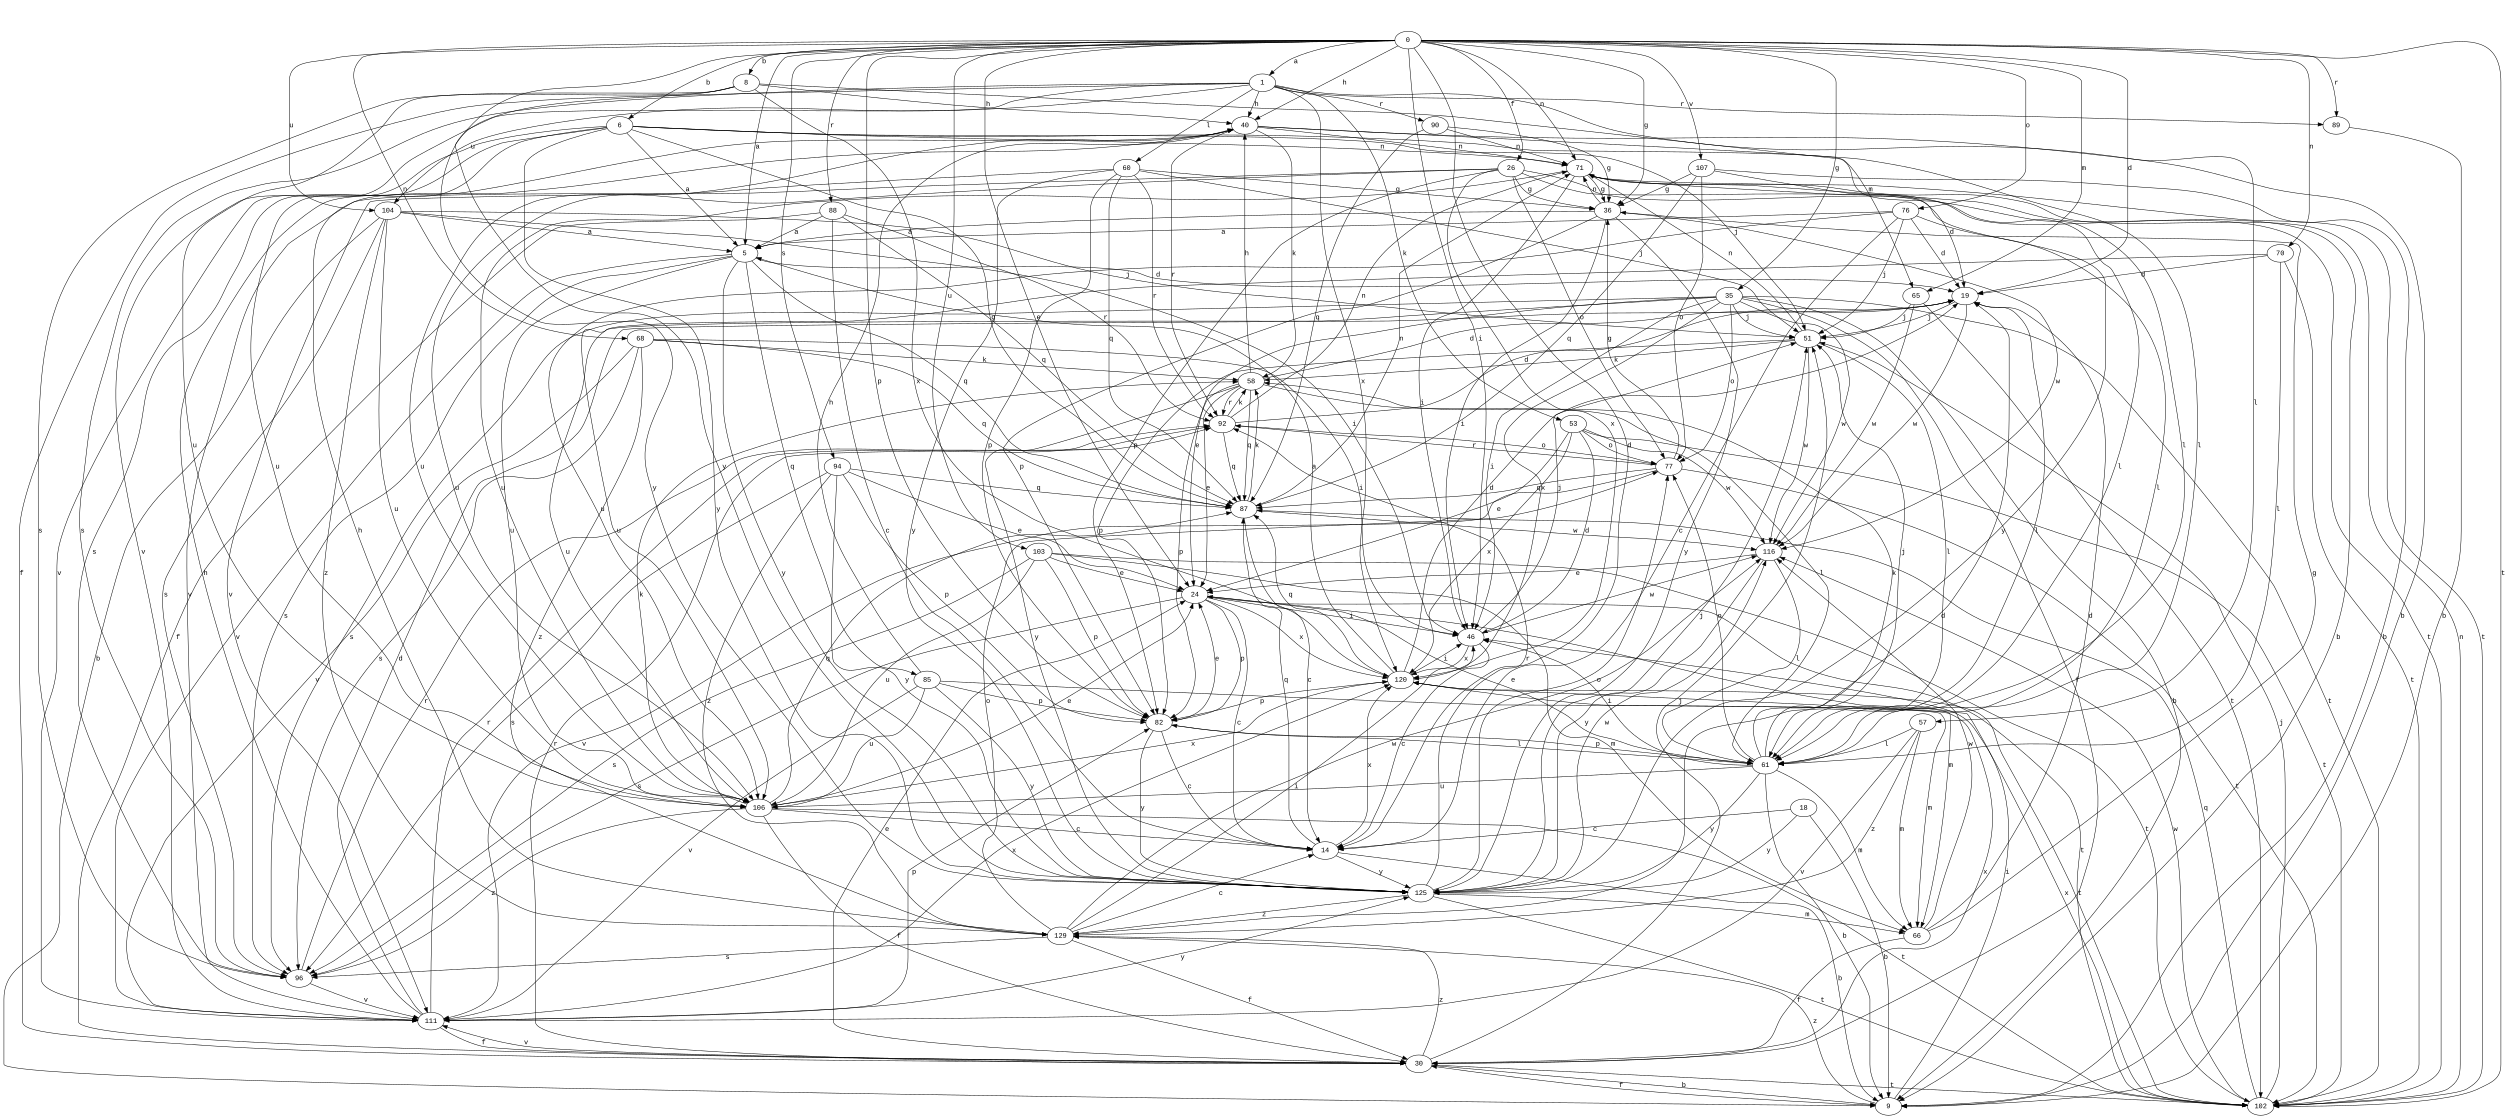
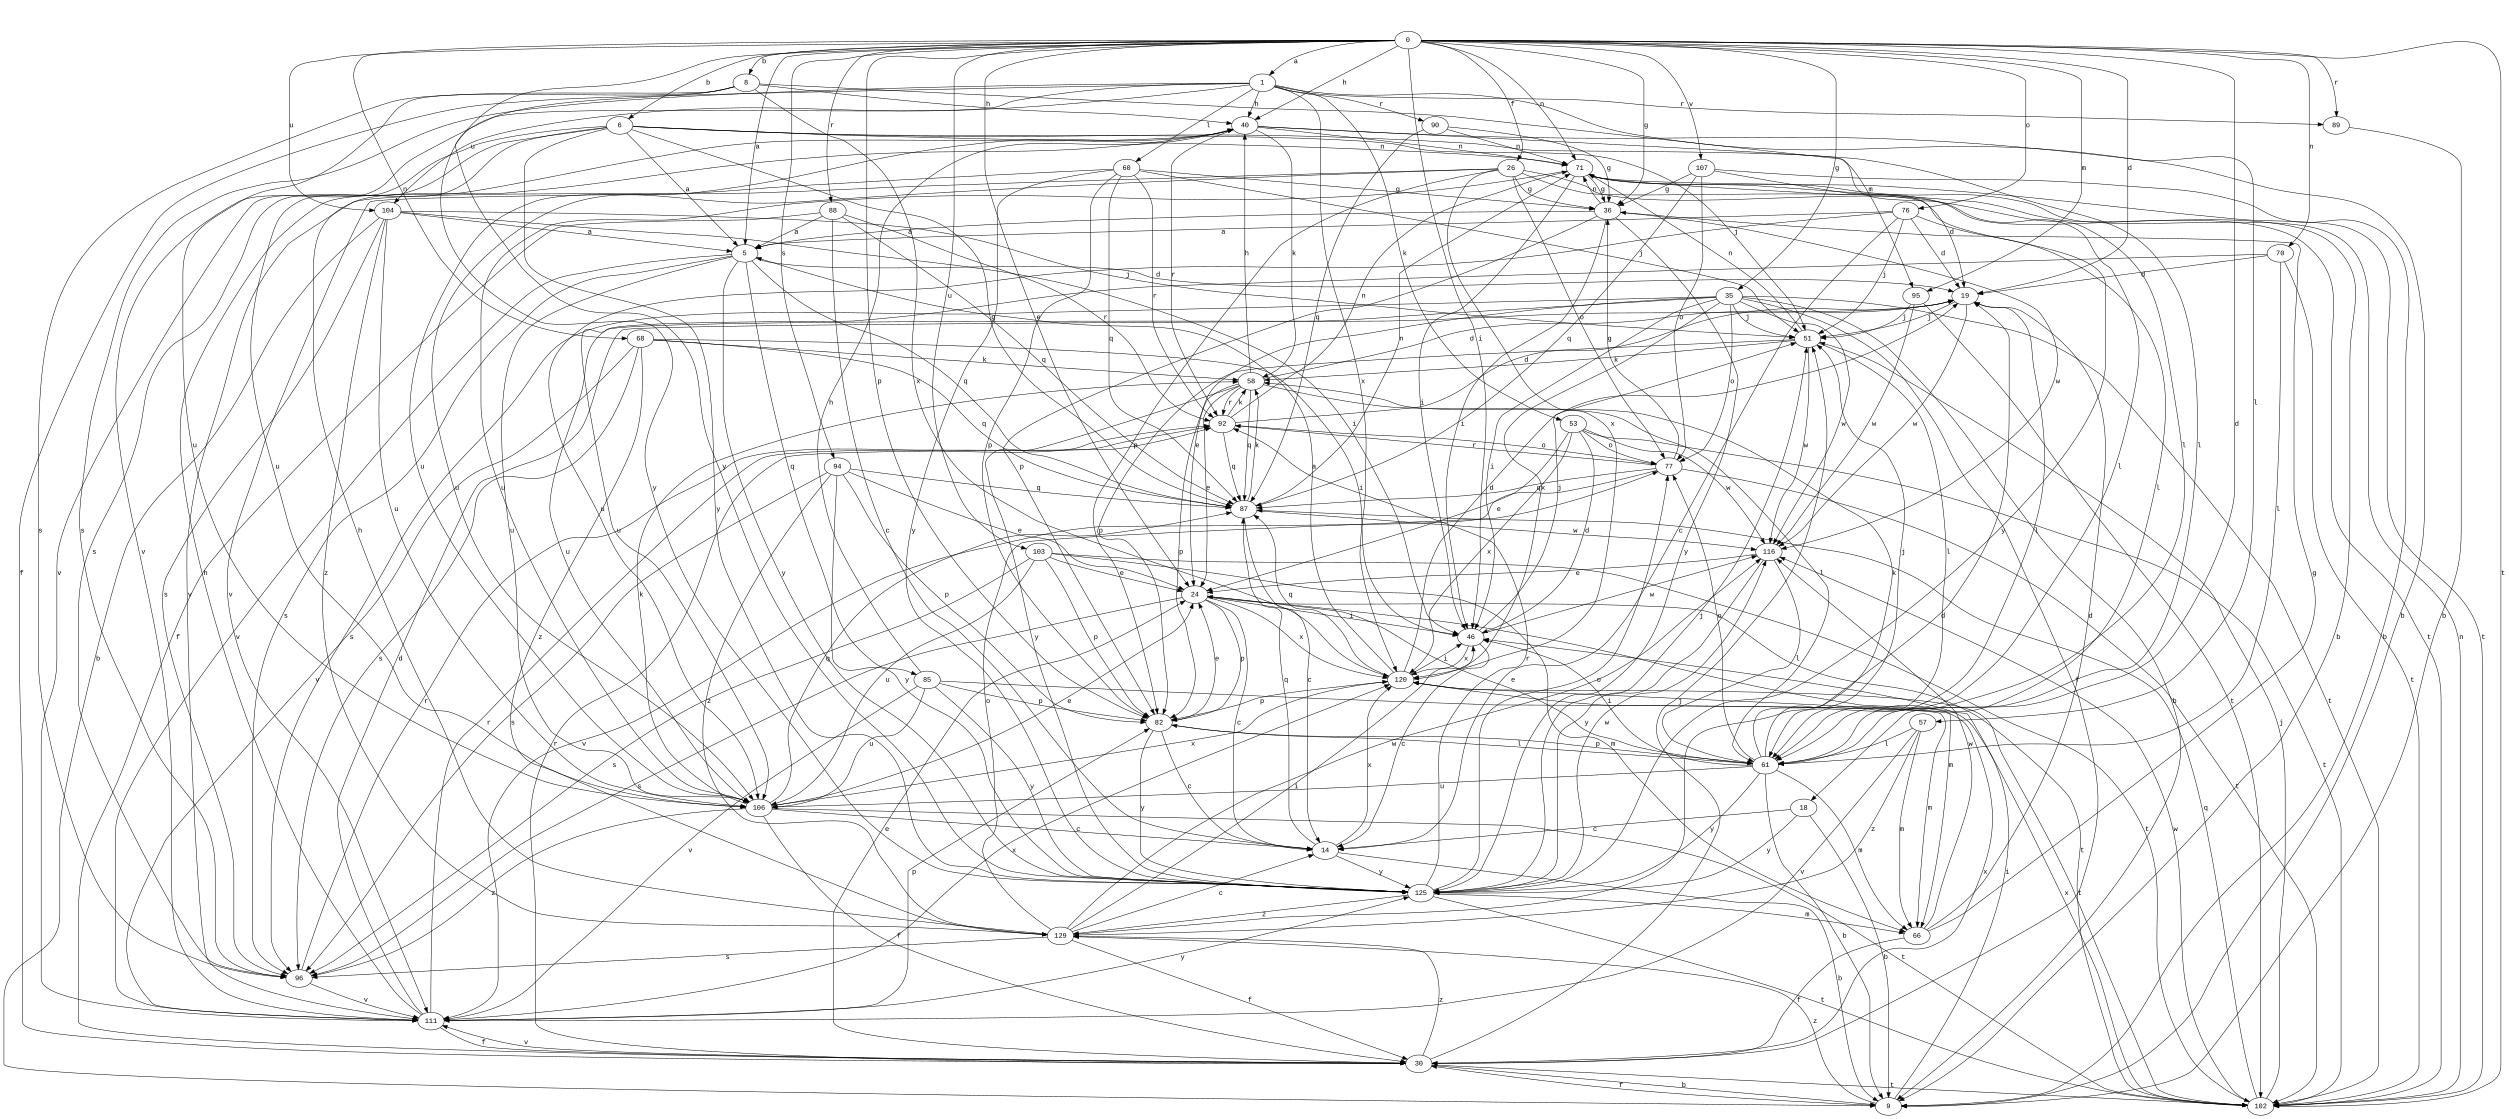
(1916, 296) -> (1916, 296)
(1621, 504) -> (2235, 163)
